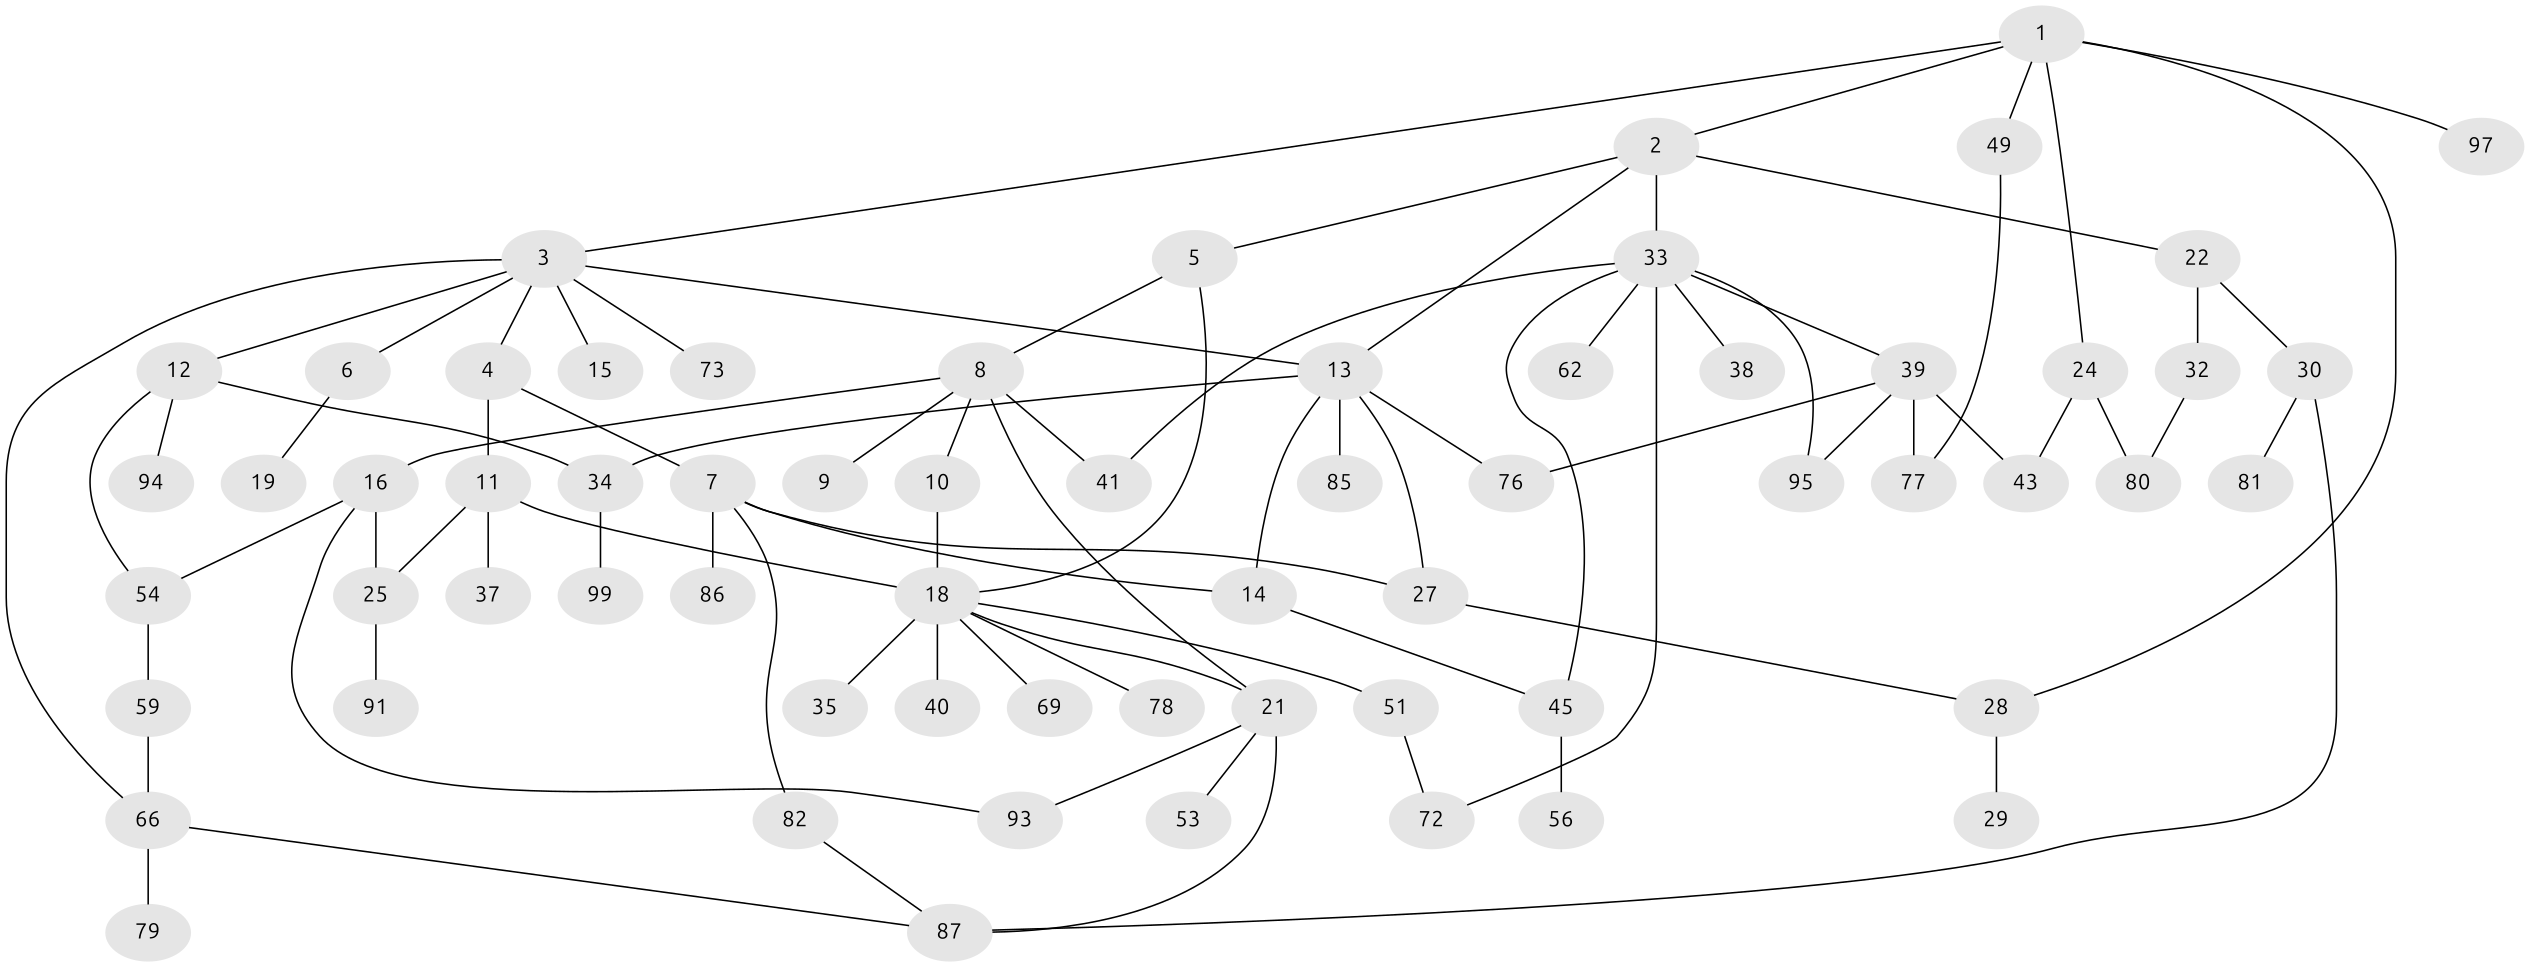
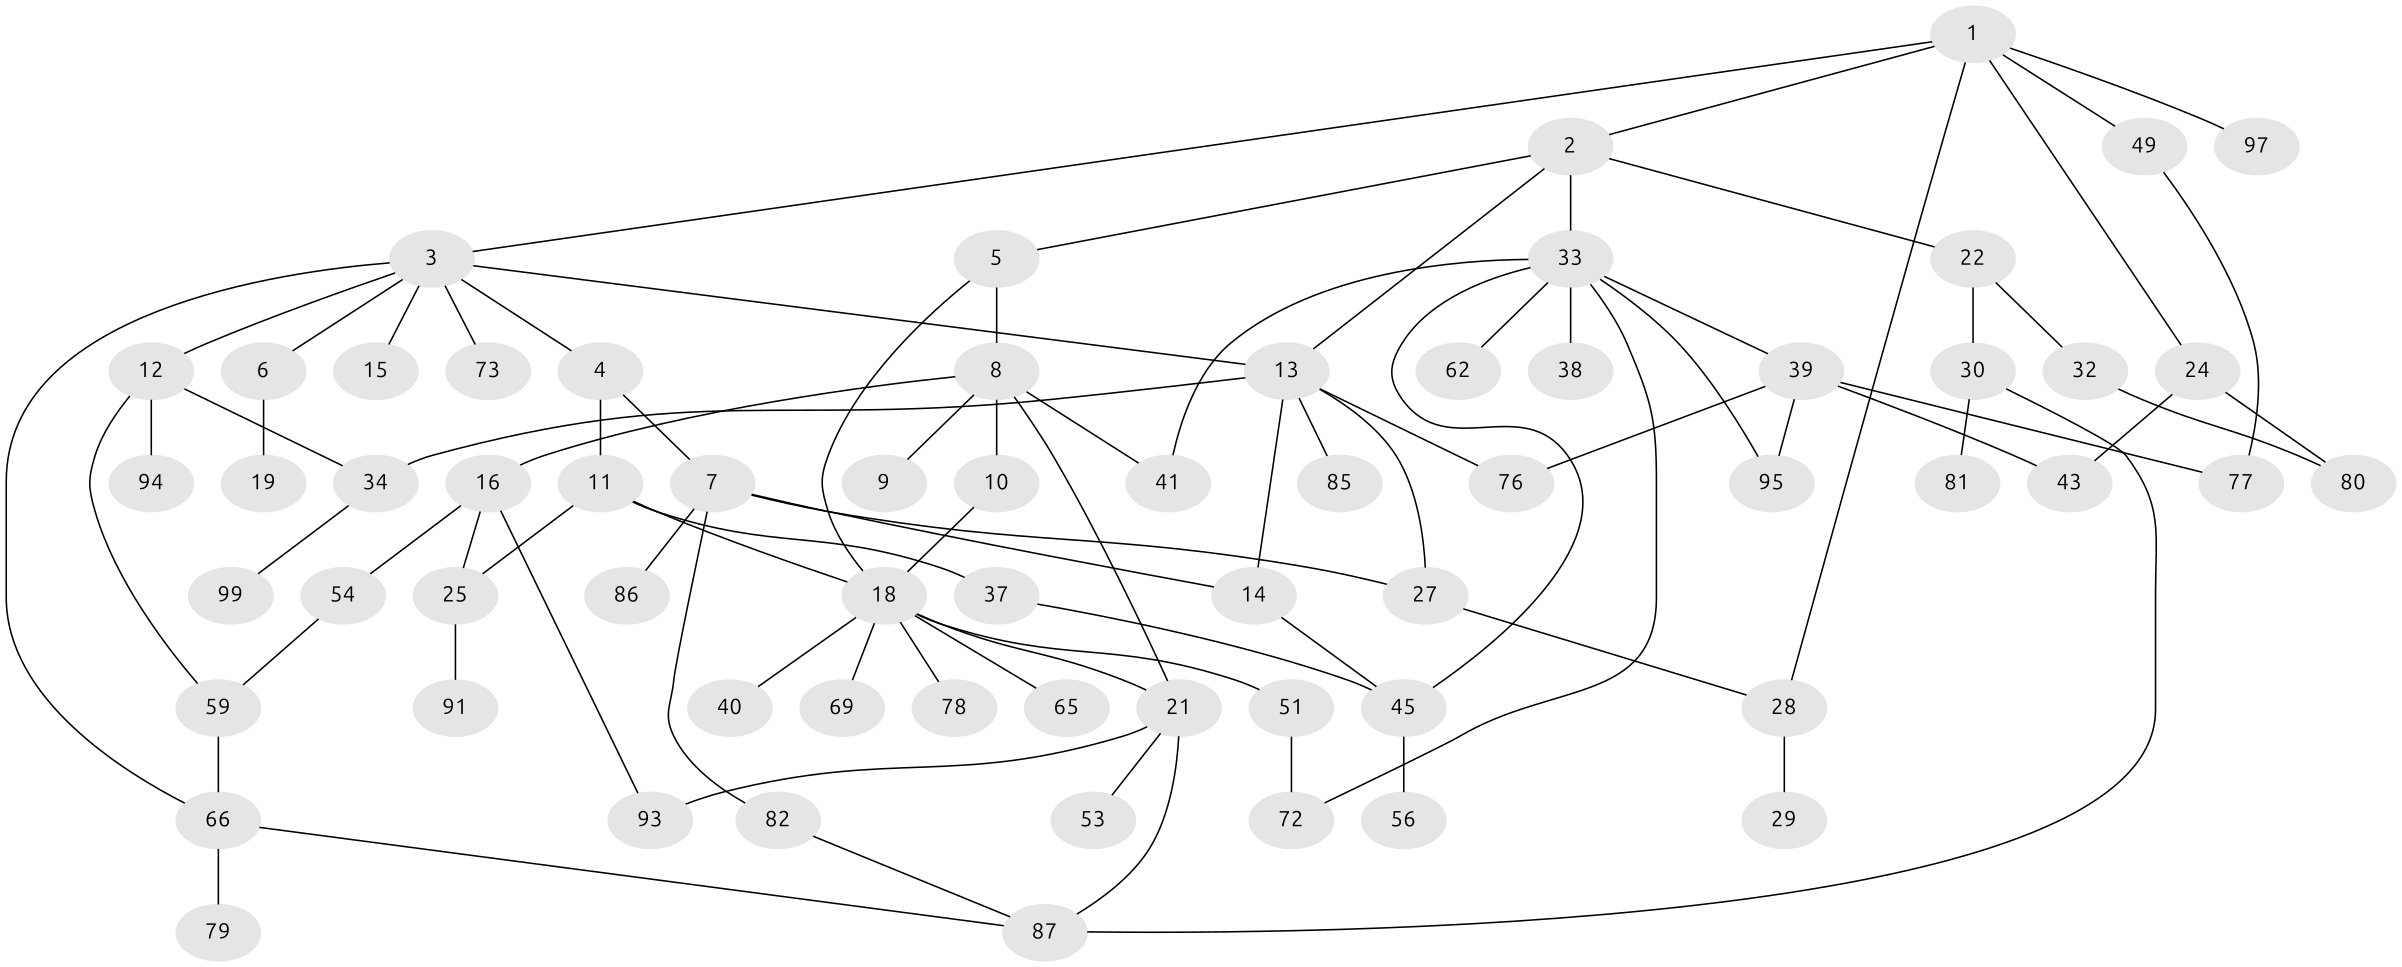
(91, 475) -> (108, 547)
none -> (1207, 639)
(825, 708) -> (1067, 708)
